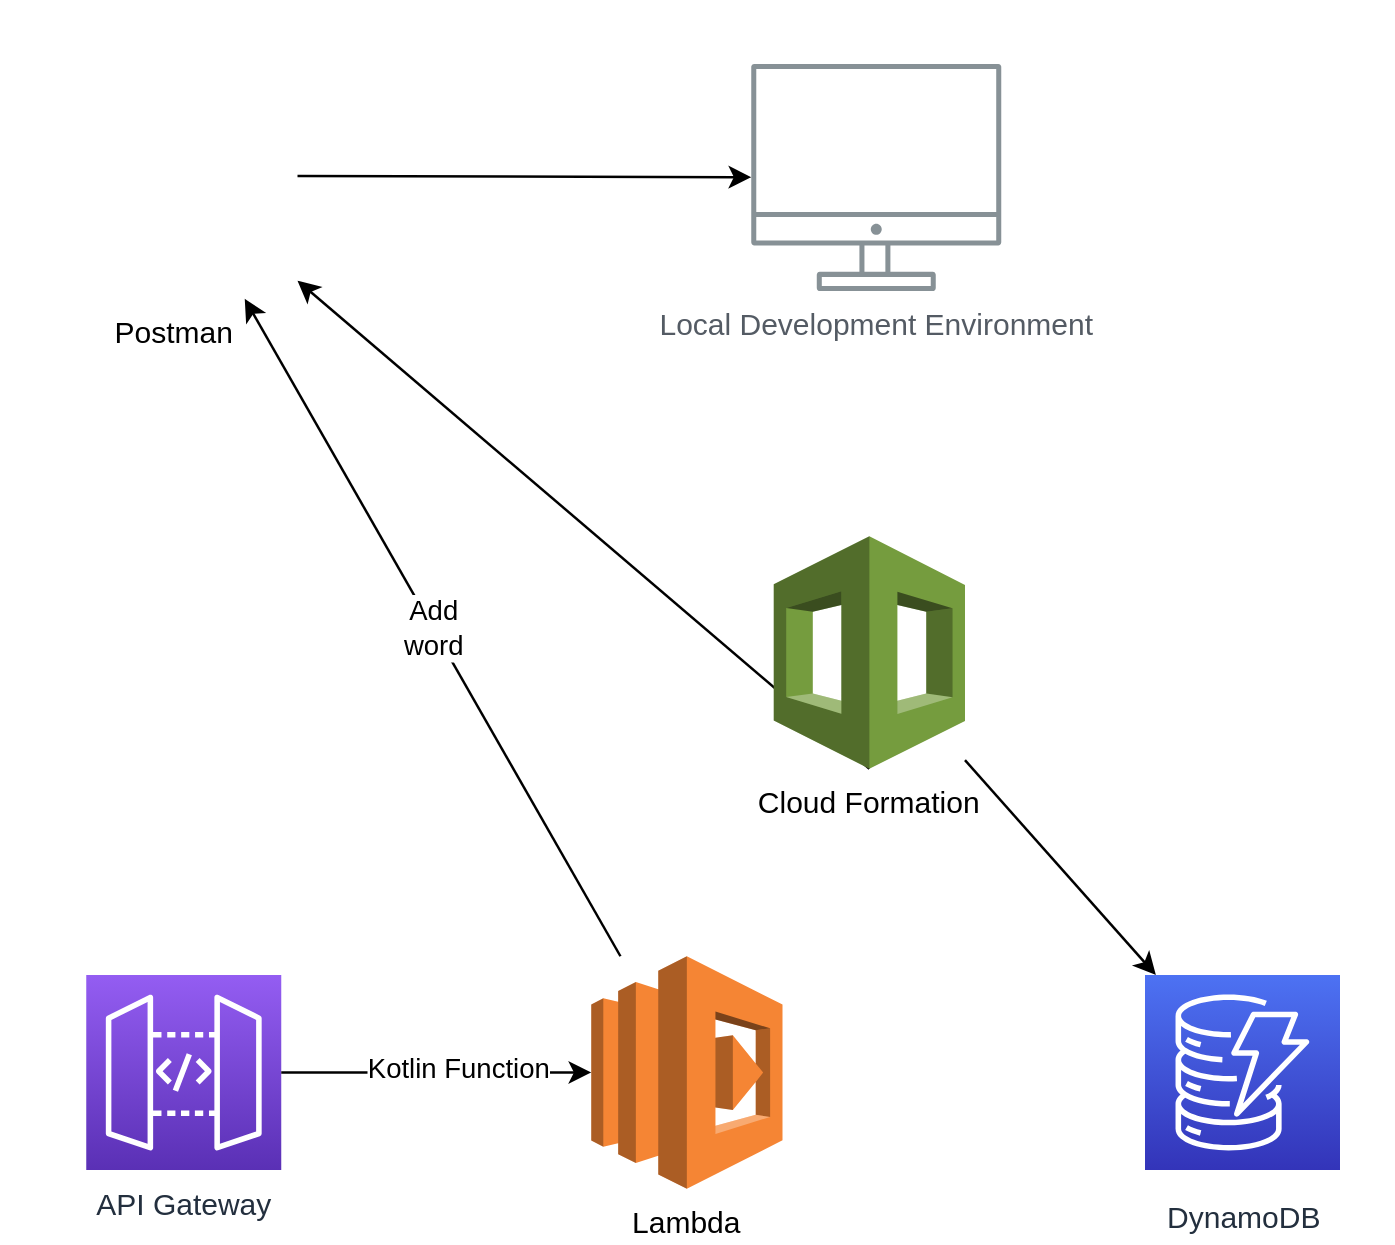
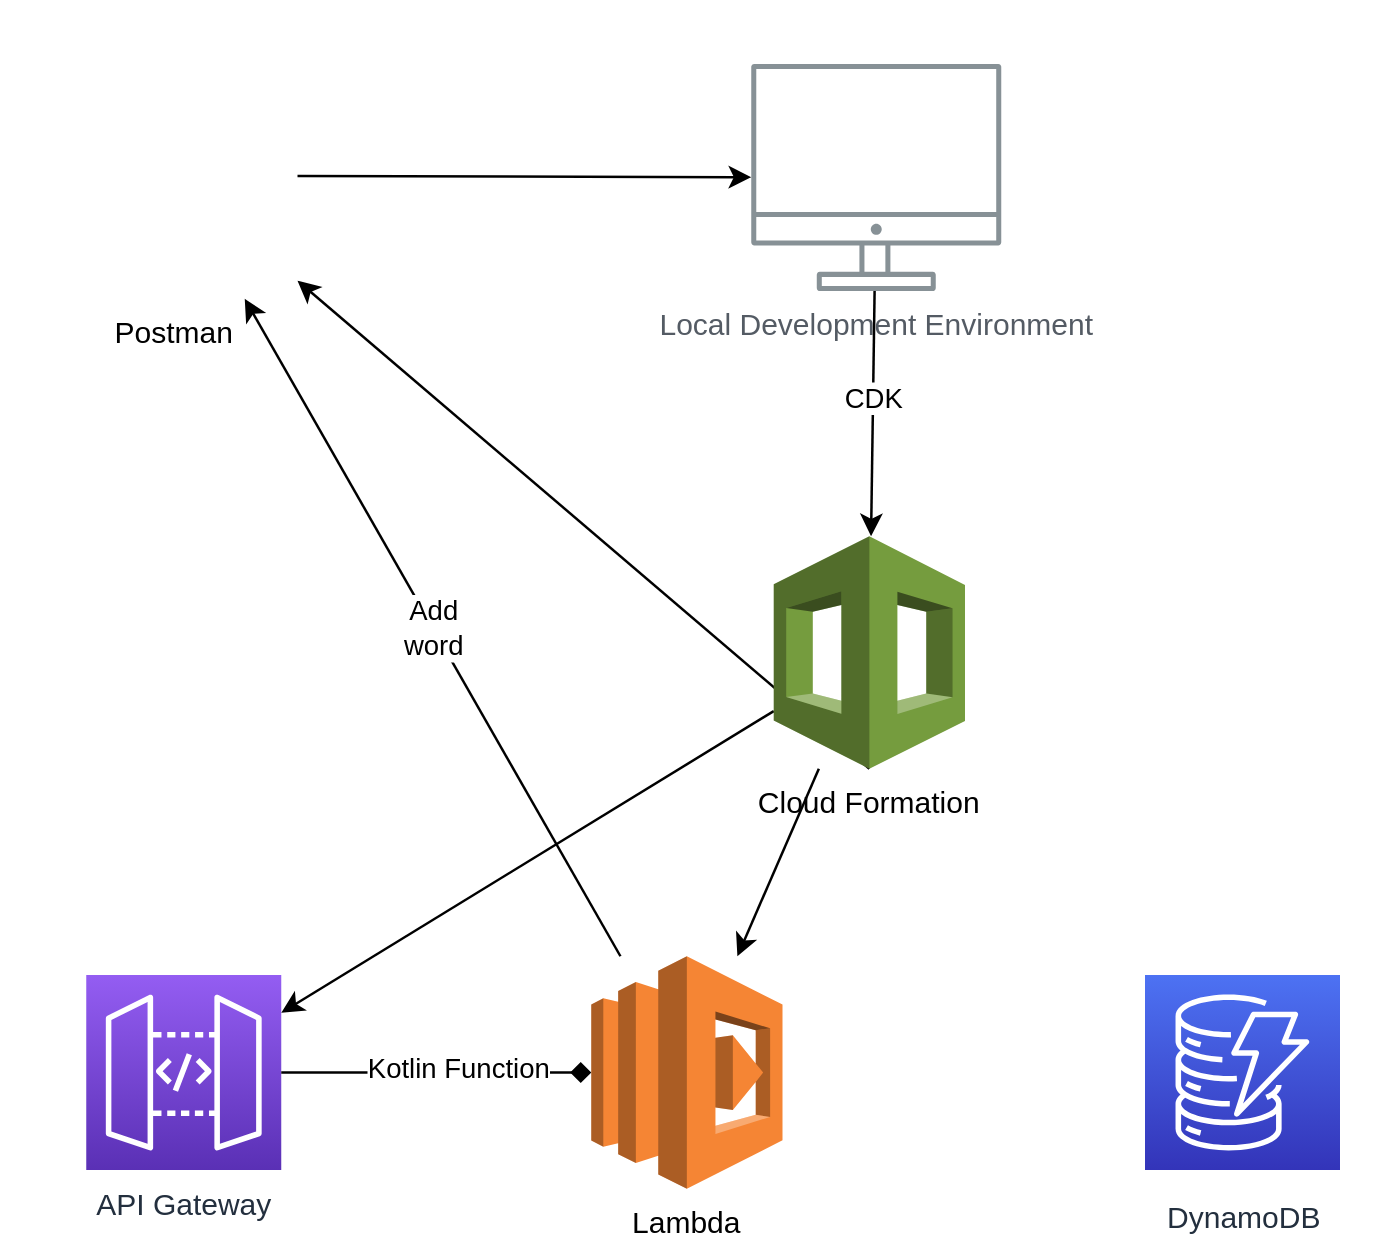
none -> (872, 462)
(1055, 861) -> (781, 855)
none -> (425, 925)
(572, 1073) -> (571, 1073)
